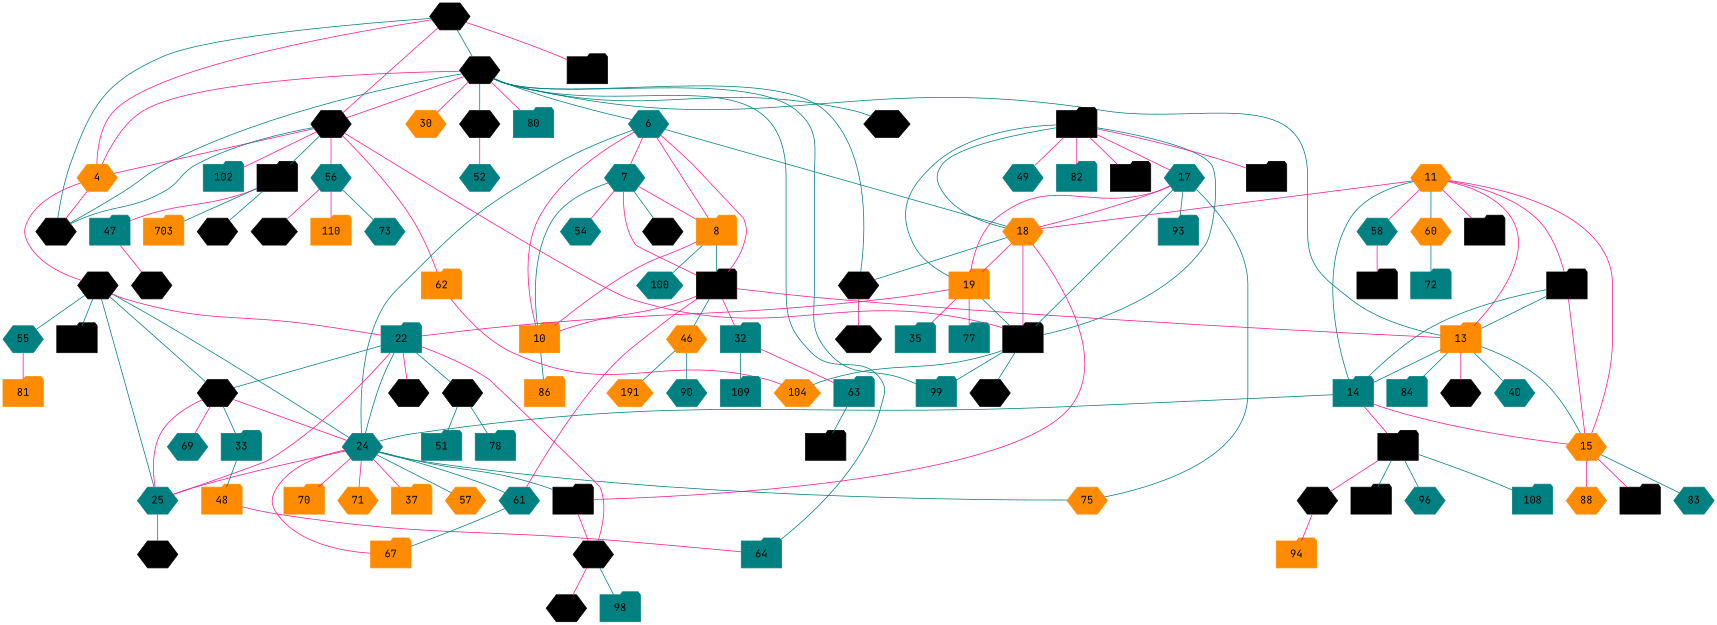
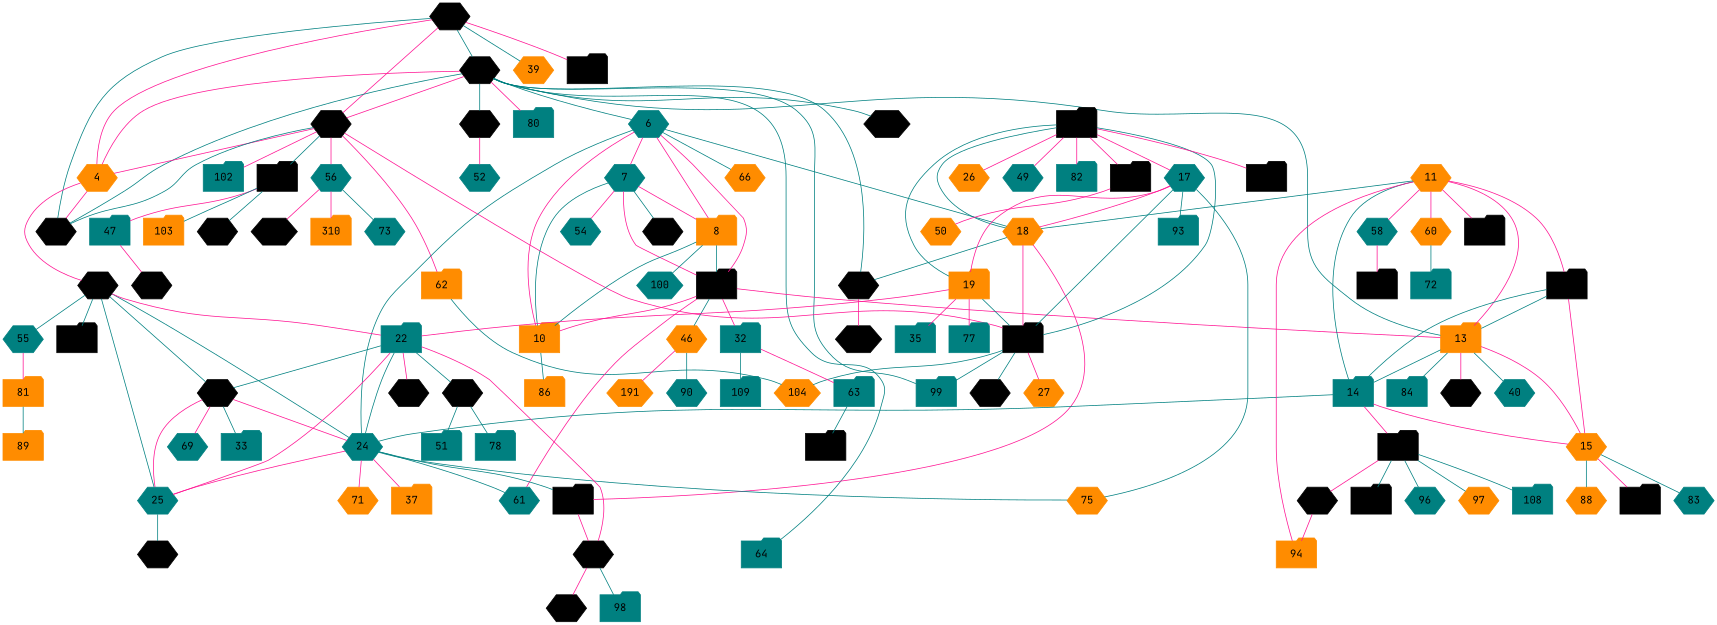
none -> (534, 70)
(426, 124) -> none
none -> (745, 178)
none -> (969, 178)
(1227, 205) -> (1227, 205)
(1431, 205) -> (1431, 205)
(164, 232) -> (164, 232)
(331, 232) -> (331, 232)
none -> (941, 232)
(1606, 257) -> (1276, 322)
(997, 258) -> none
(622, 277) -> (622, 277)
(659, 366) -> (659, 366)
(596, 374) -> (596, 374)
(1541, 379) -> (1541, 379)
none -> (1044, 393)
none -> (23, 447)
(1586, 474) -> (1586, 474)
(222, 501) -> none
(304, 501) -> none
(466, 501) -> none
none -> (1479, 501)
(391, 554) -> none
